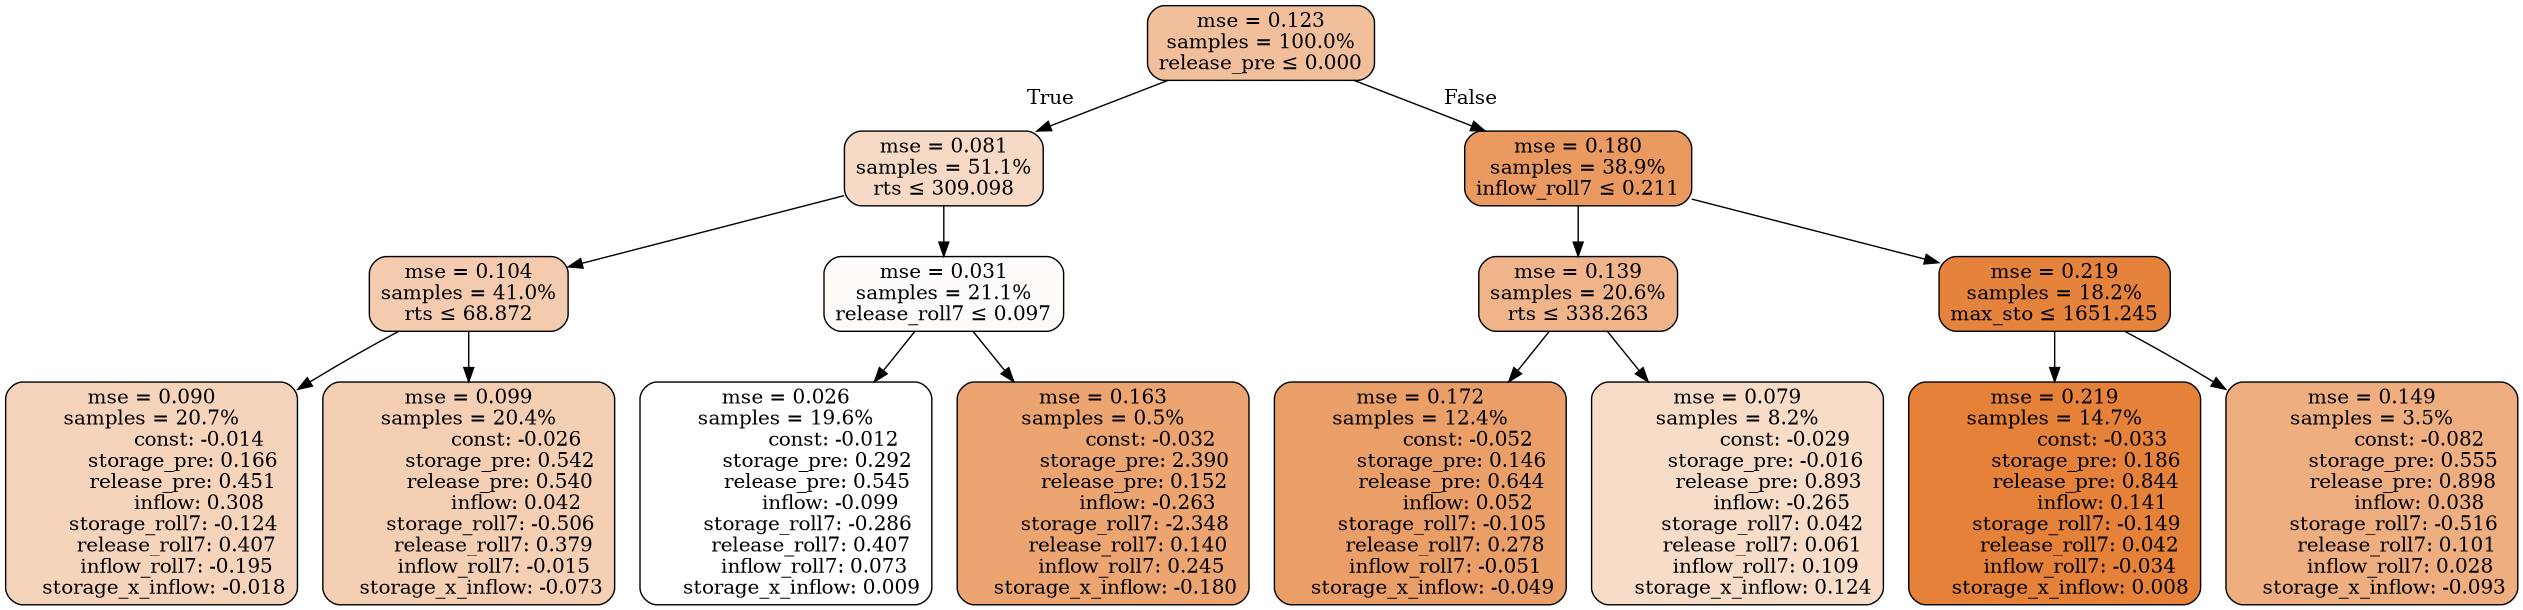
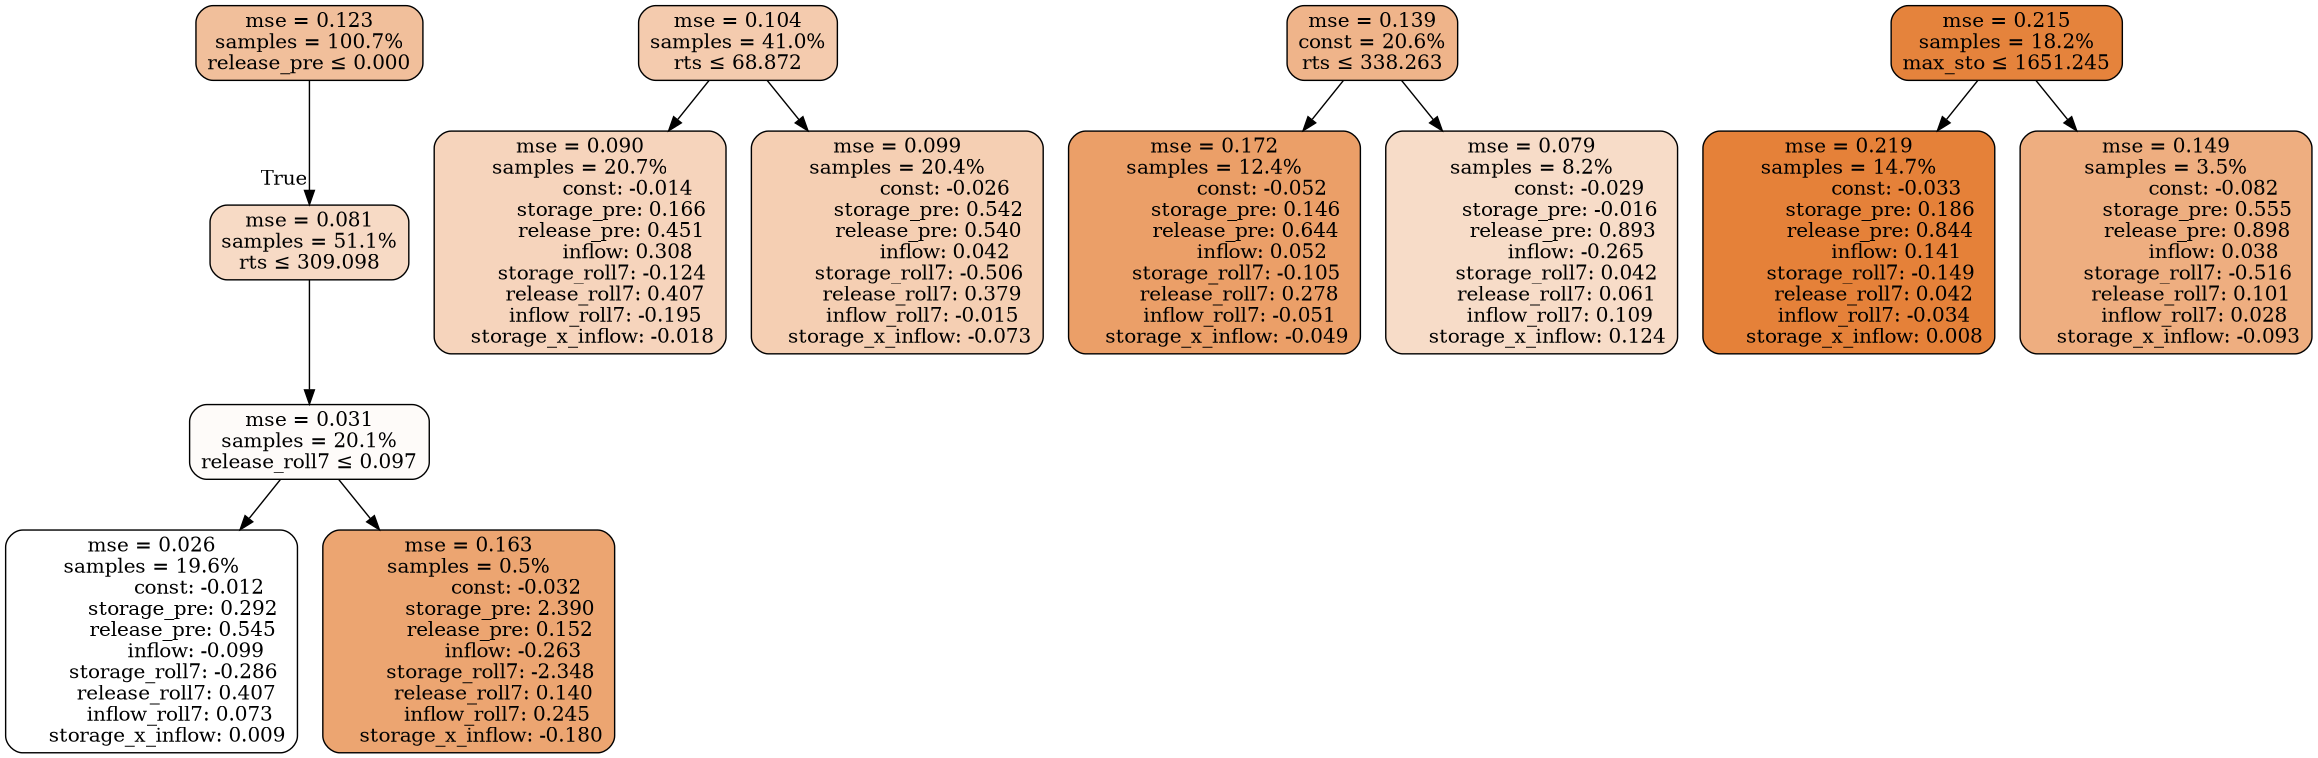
(1261, 43) -> (309, 43)
(1578, 168) -> none
(713, 229) -> none
(944, 294) -> (309, 442)
(1578, 294) -> (1372, 43)
(2055, 294) -> (2007, 43)
